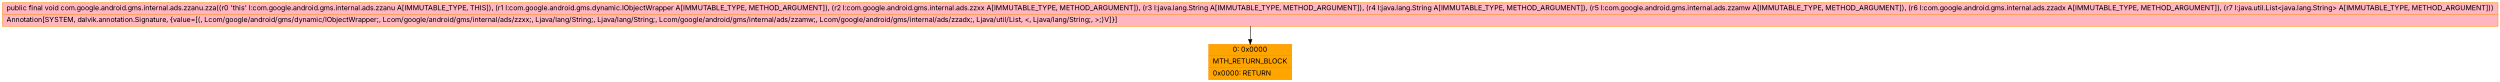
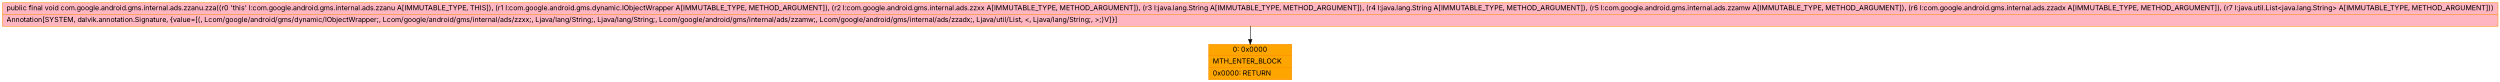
(1250, 62) -> (1248, 62)
